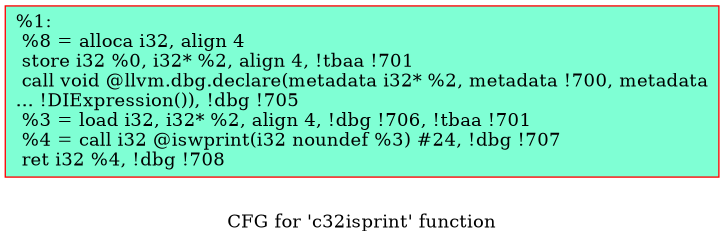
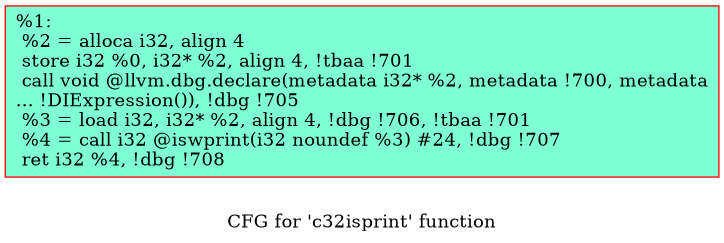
(131, 41) -> (131, 41)
